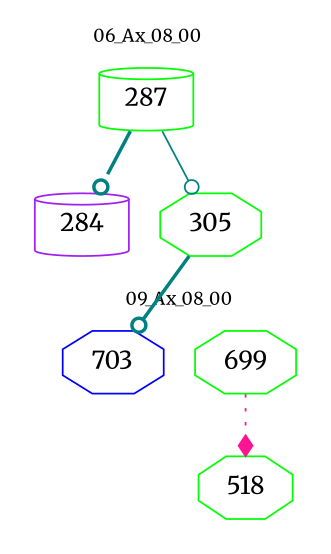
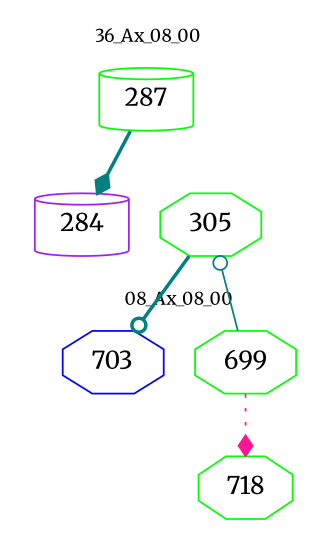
(148, 37) -> (148, 37)
(119, 153) -> (119, 153)
(175, 156) -> (230, 300)
(179, 300) -> (179, 300)
(246, 488) -> (246, 488)
